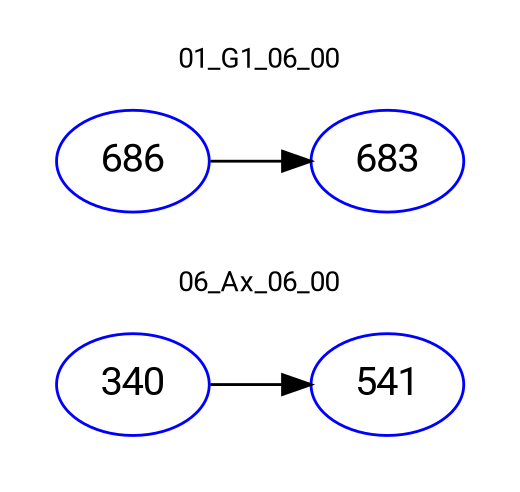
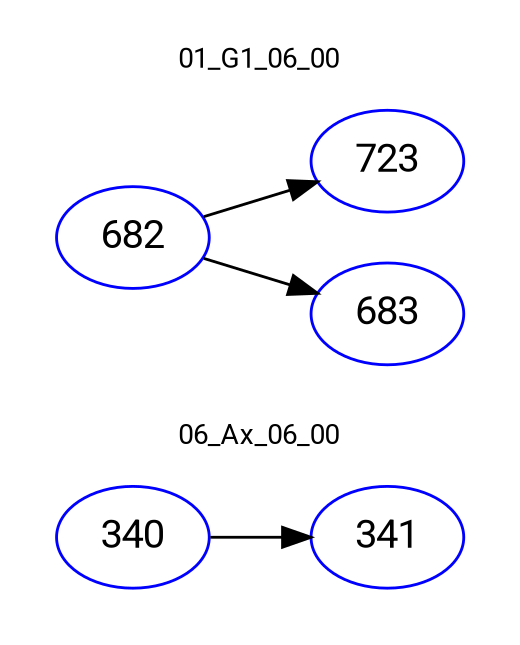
(133, 161) -> (133, 238)
none -> (387, 161)
(387, 385) -> (387, 537)
